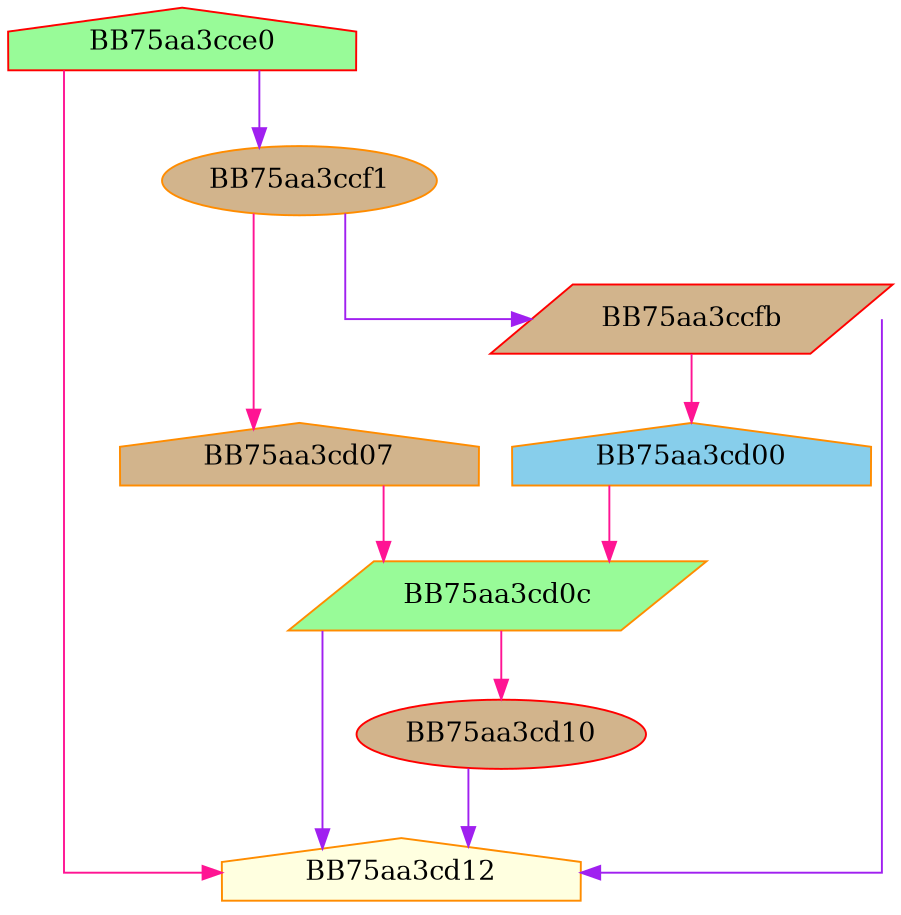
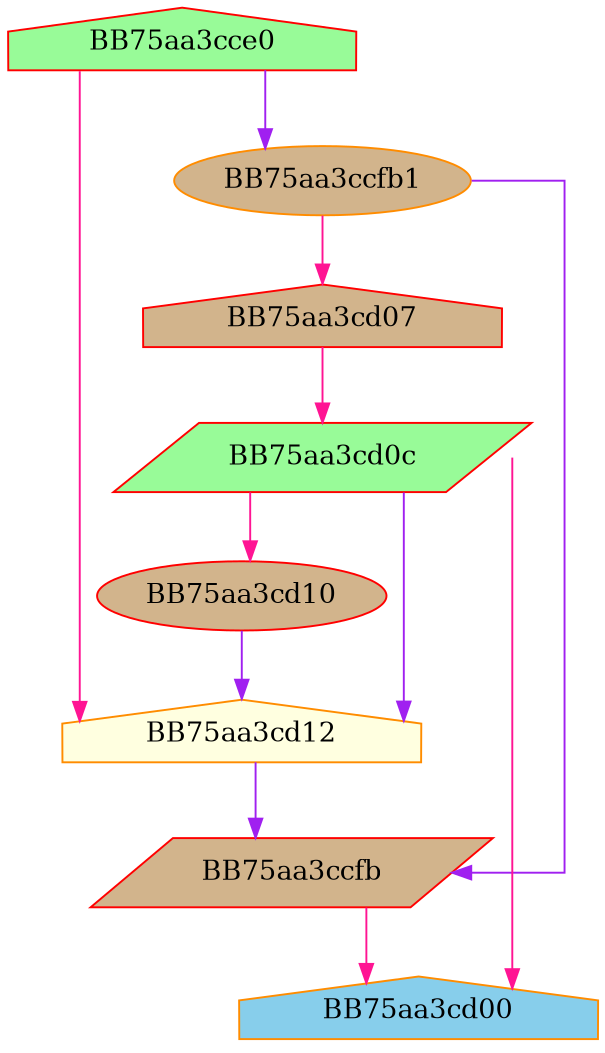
(299, 181) -> (323, 181)
(299, 457) -> (323, 319)
(609, 514) -> (512, 713)
(497, 596) -> (323, 457)
(882, 737) -> (256, 790)
